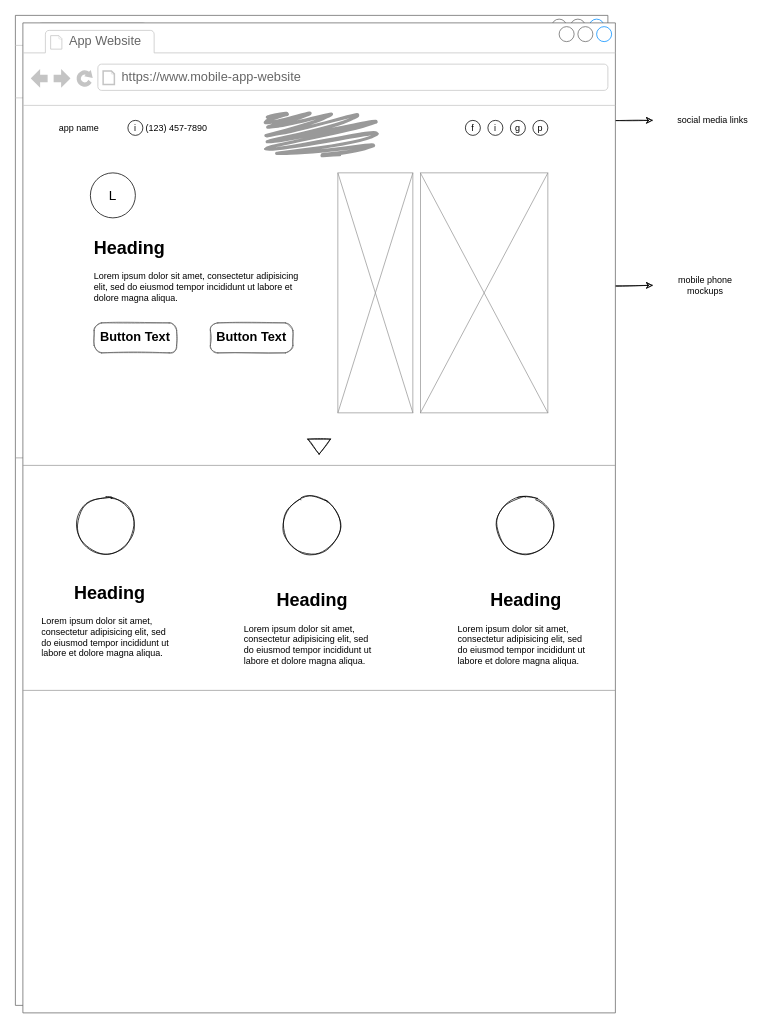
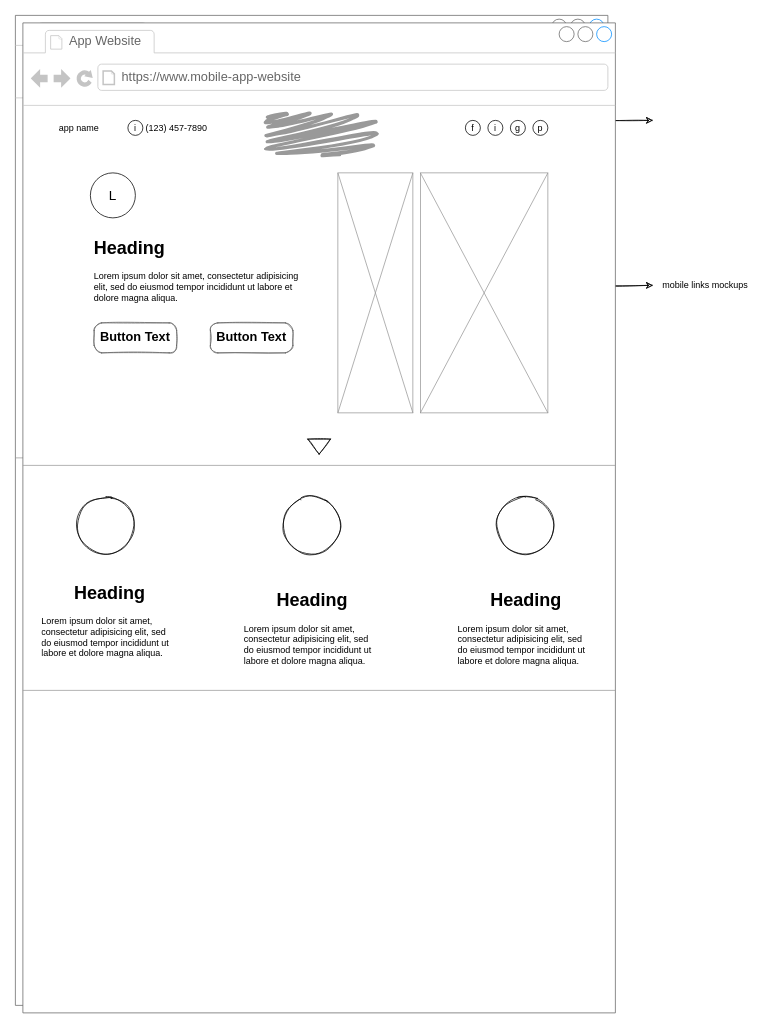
(713, 120) -> none
(705, 285) -> (705, 285)
